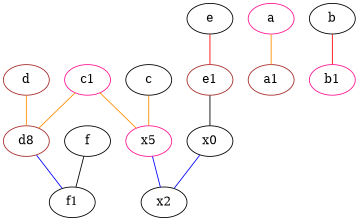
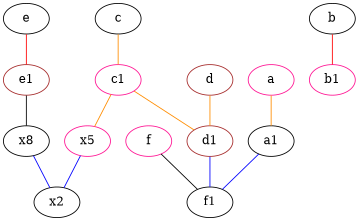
(271, 80) -> (271, 141)
(149, 111) -> (118, 49)
(26, 141) -> (210, 141)
(88, 141) -> (149, 141)
(210, 141) -> (26, 141)
none -> (241, 172)
